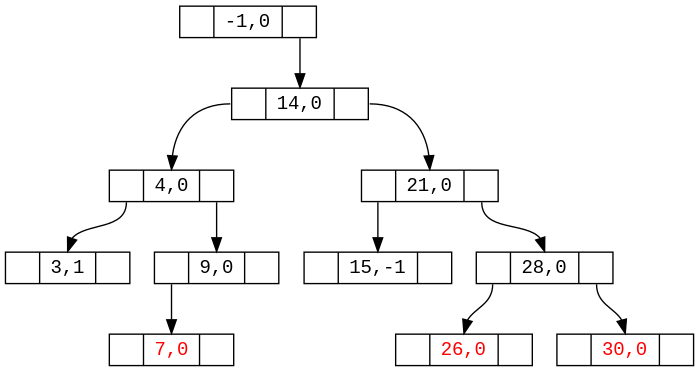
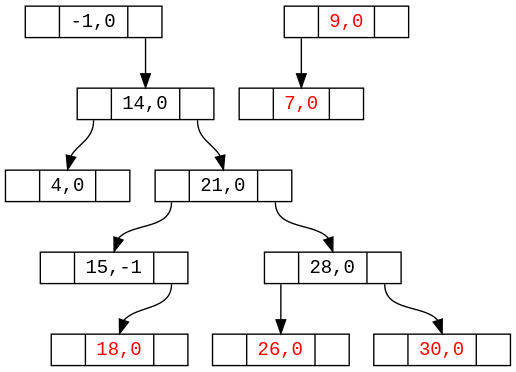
(217, 220) -> none
(68, 268) -> none
(217, 268) -> (346, 22)
none -> (120, 350)
